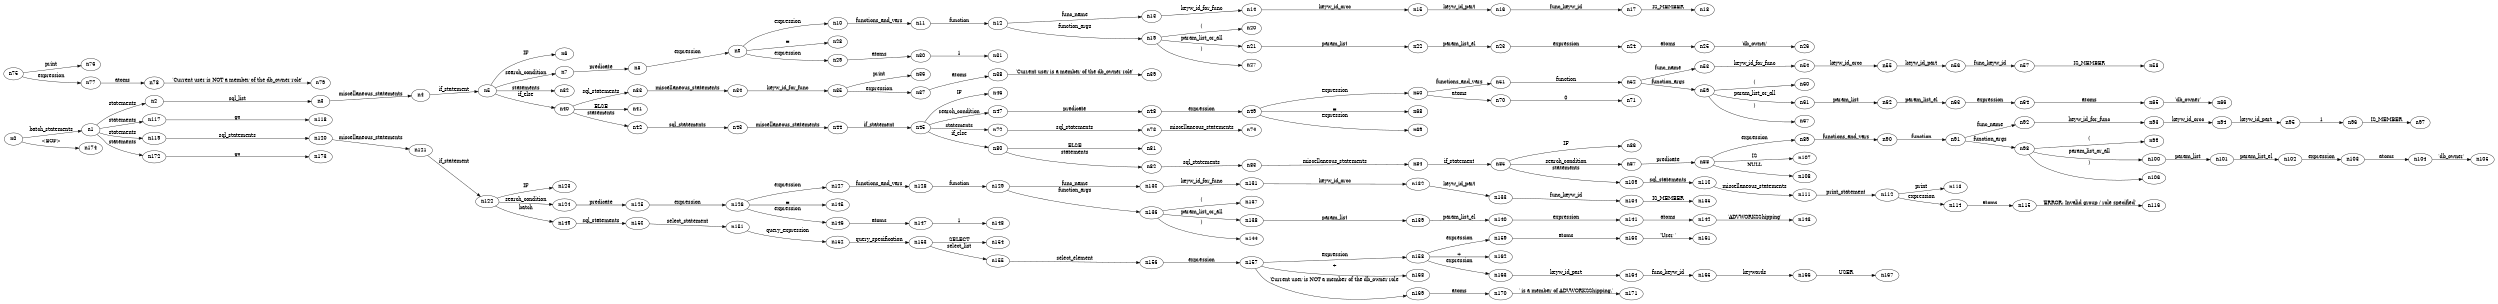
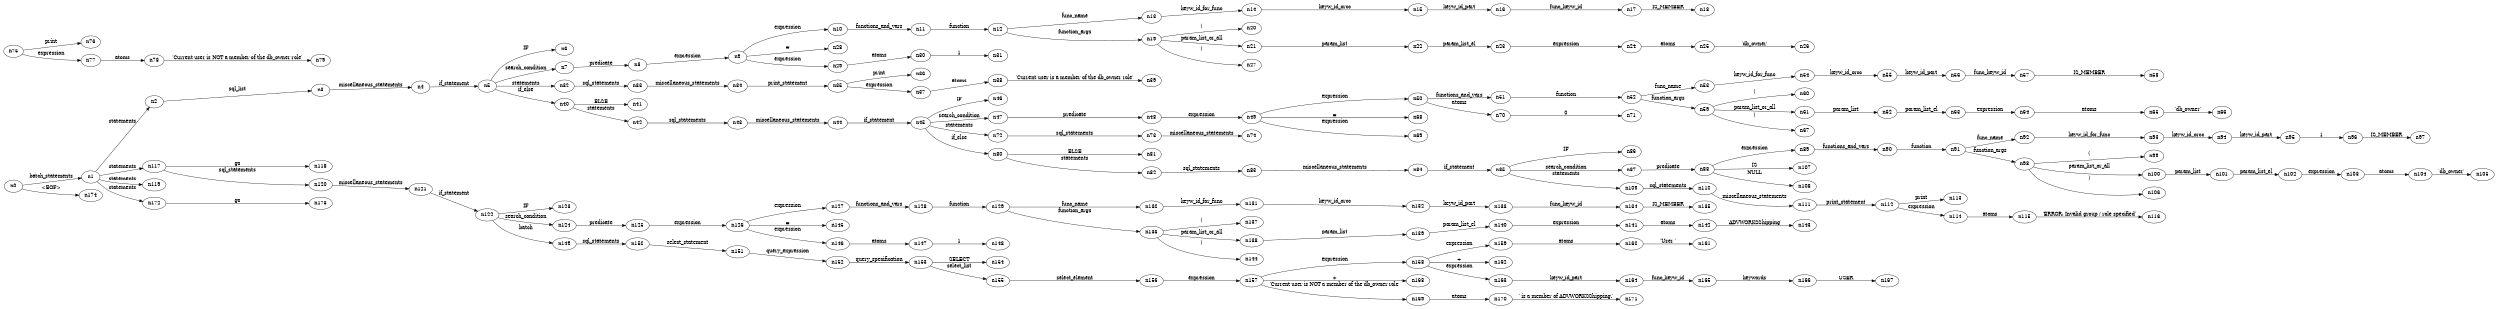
(788, 88) -> (788, 84)
(599, 99) -> (599, 86)
(236, 138) -> (234, 182)
